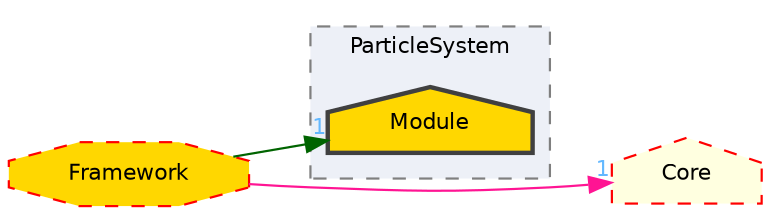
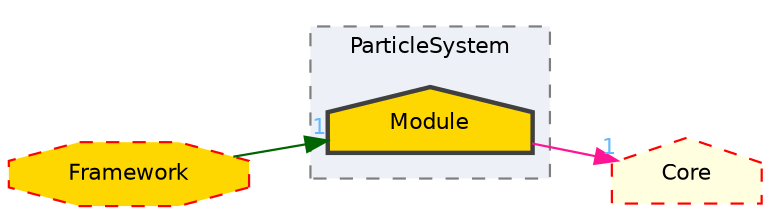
(419, 191) -> (564, 150)
